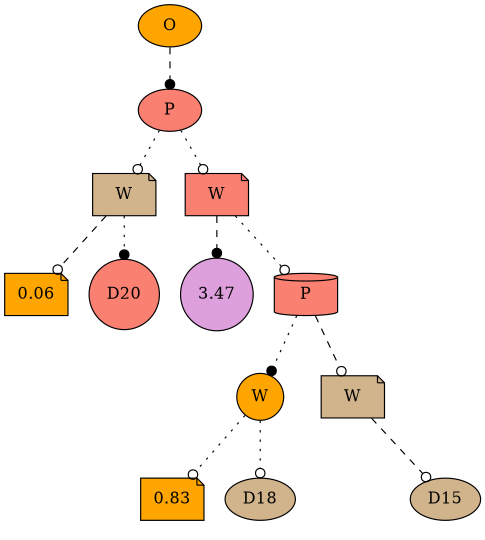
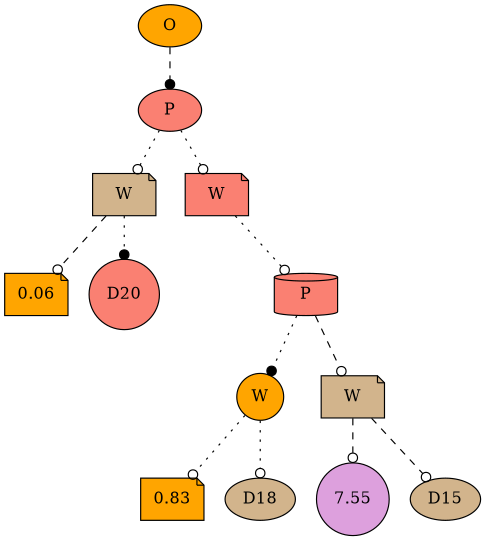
(217, 294) -> none
none -> (353, 499)
